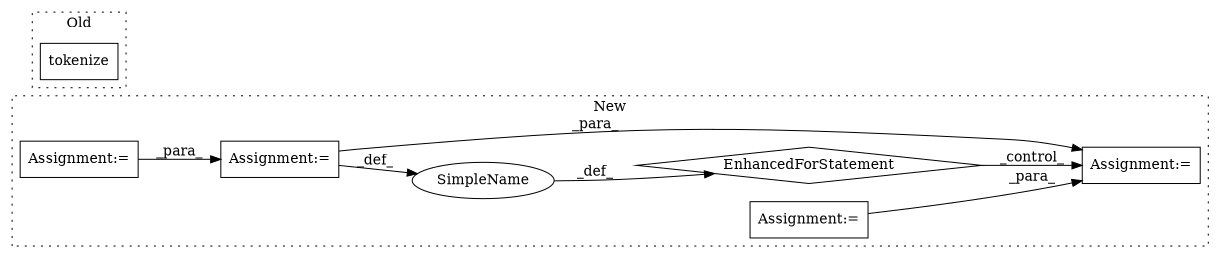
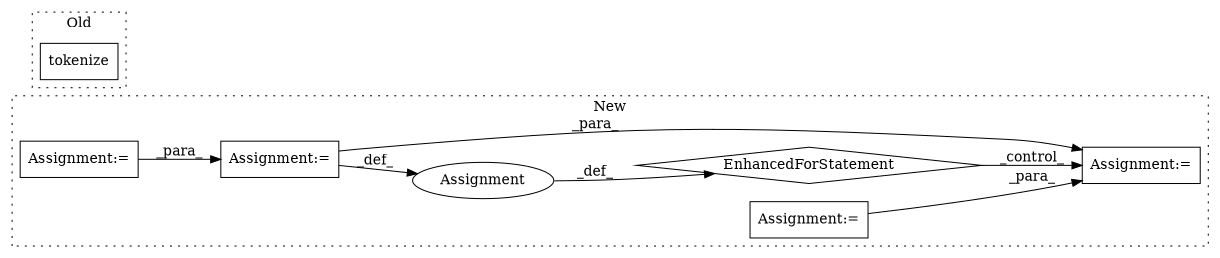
(483, 180) -> (483, 180)
